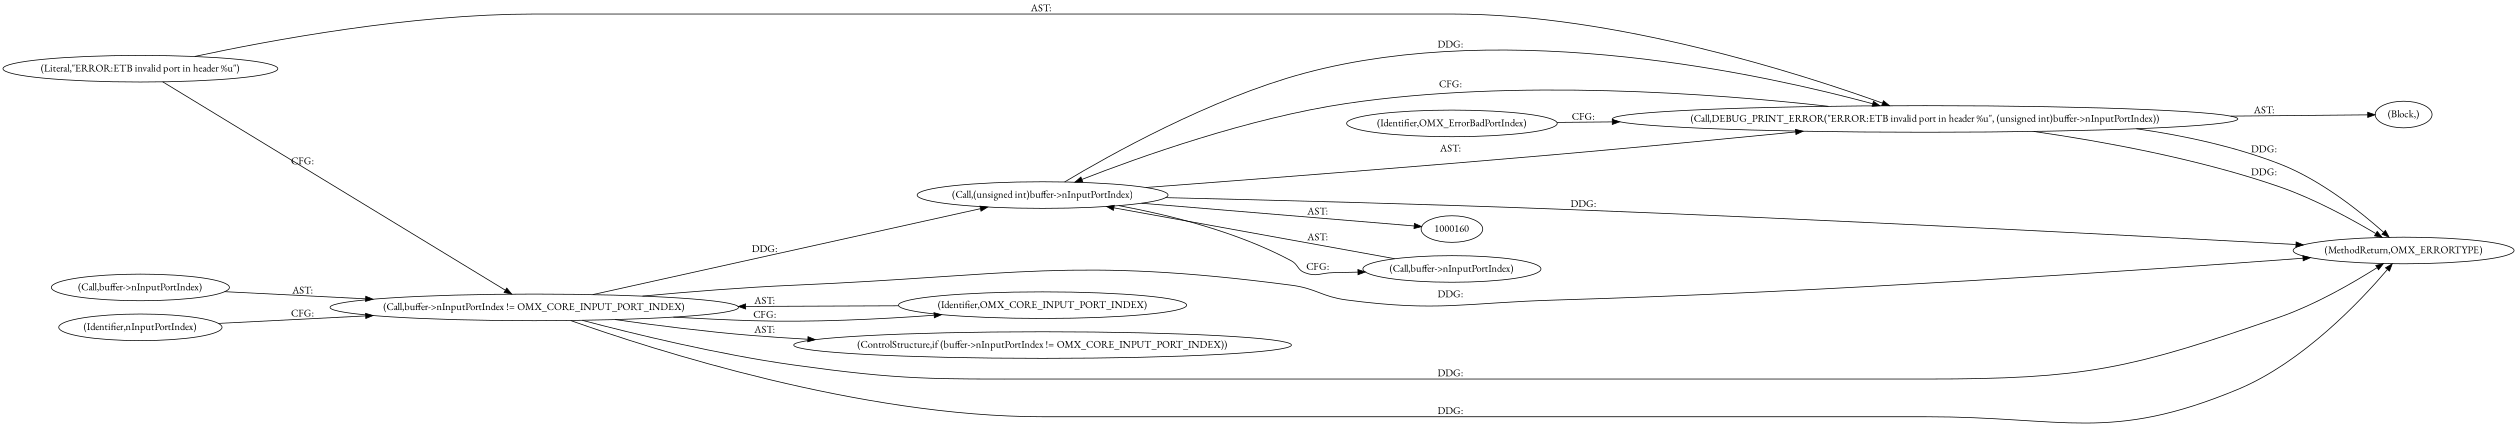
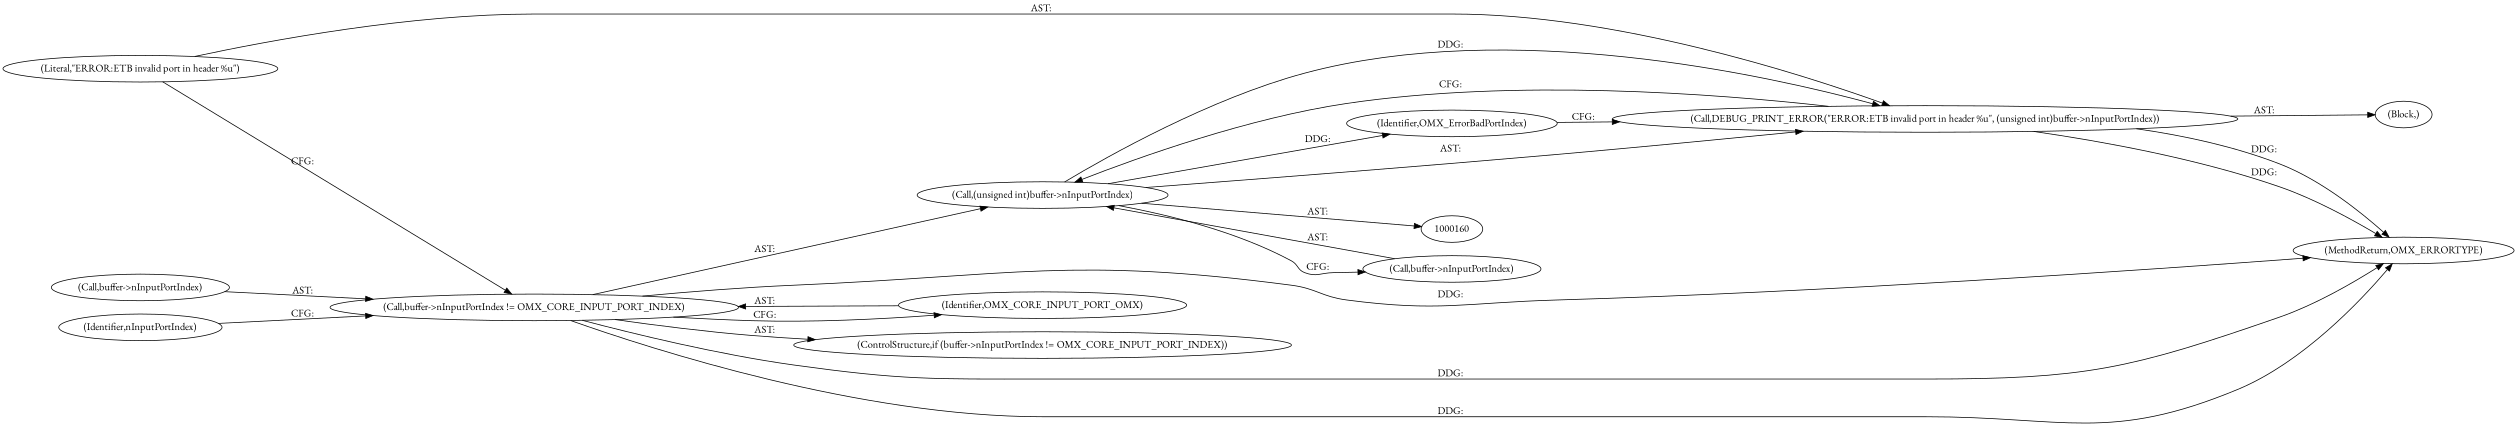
(1731, 216) -> (1245, 160)
(766, 249) -> (766, 249)
(1043, 305) -> (1043, 305)
